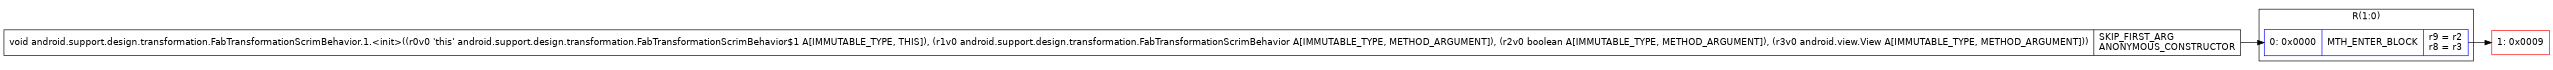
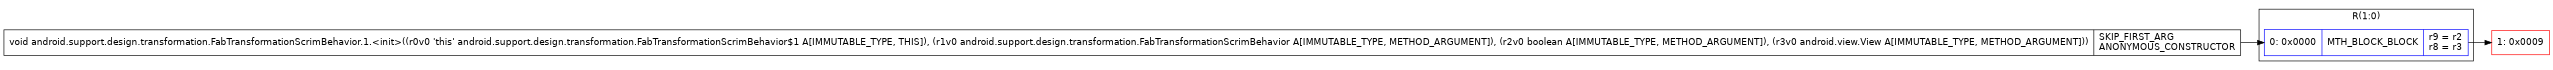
(2373, 42) -> (2373, 42)
